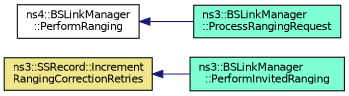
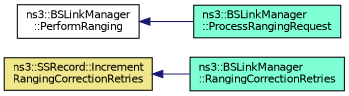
(78, 22) -> (78, 22)
(267, 74) -> (267, 74)
